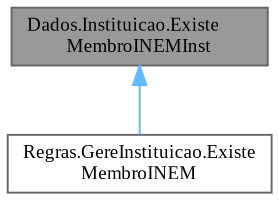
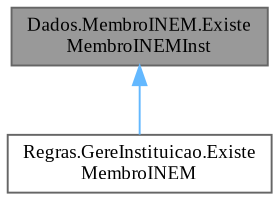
(140, 37) -> (140, 37)
